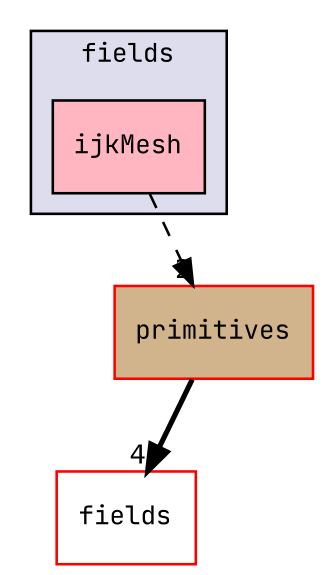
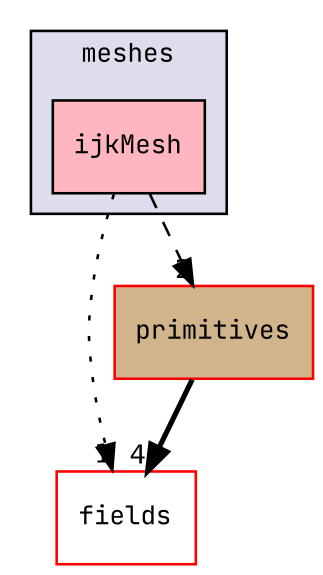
(129, 55) -> (129, 55)
none -> (89, 319)
